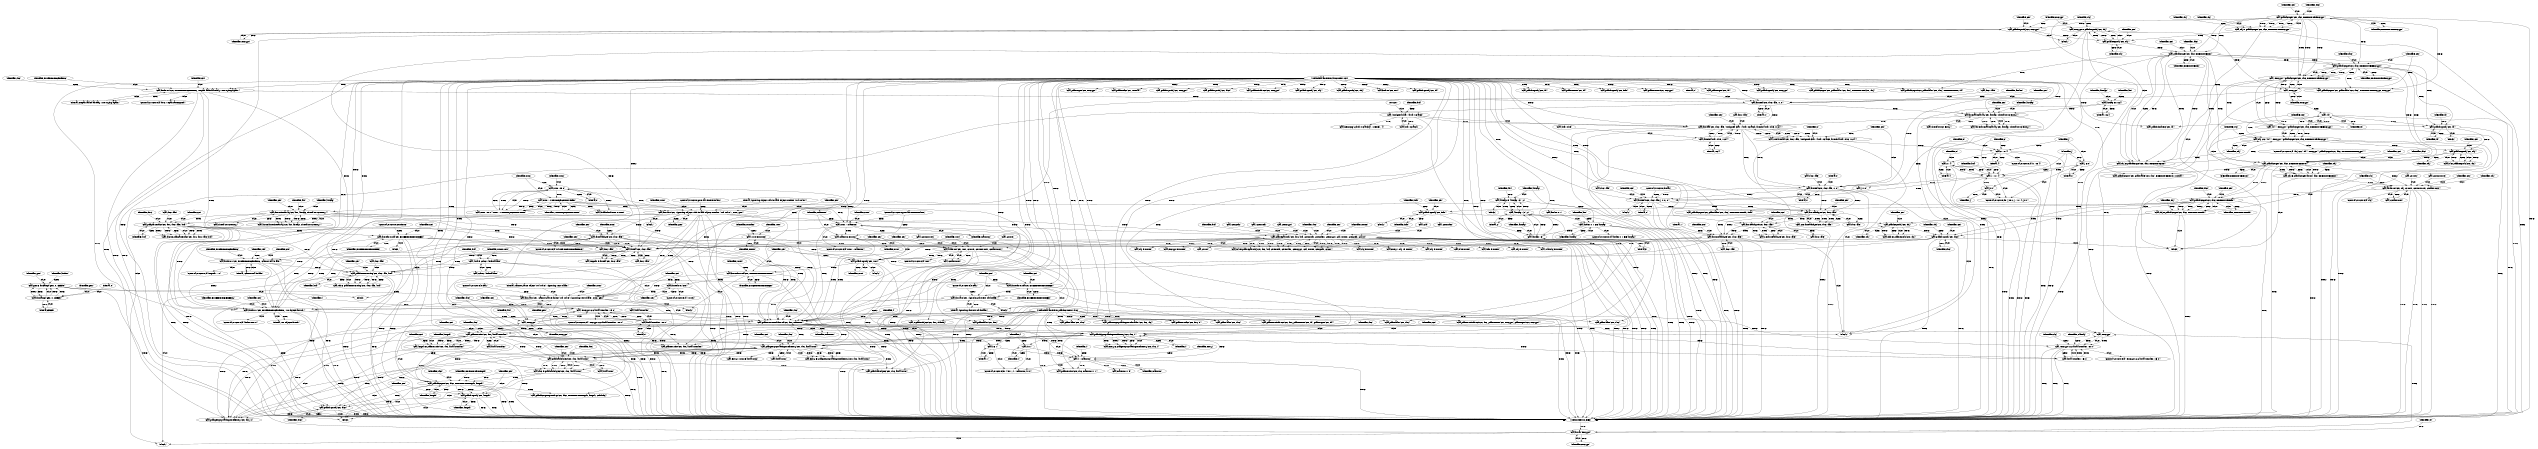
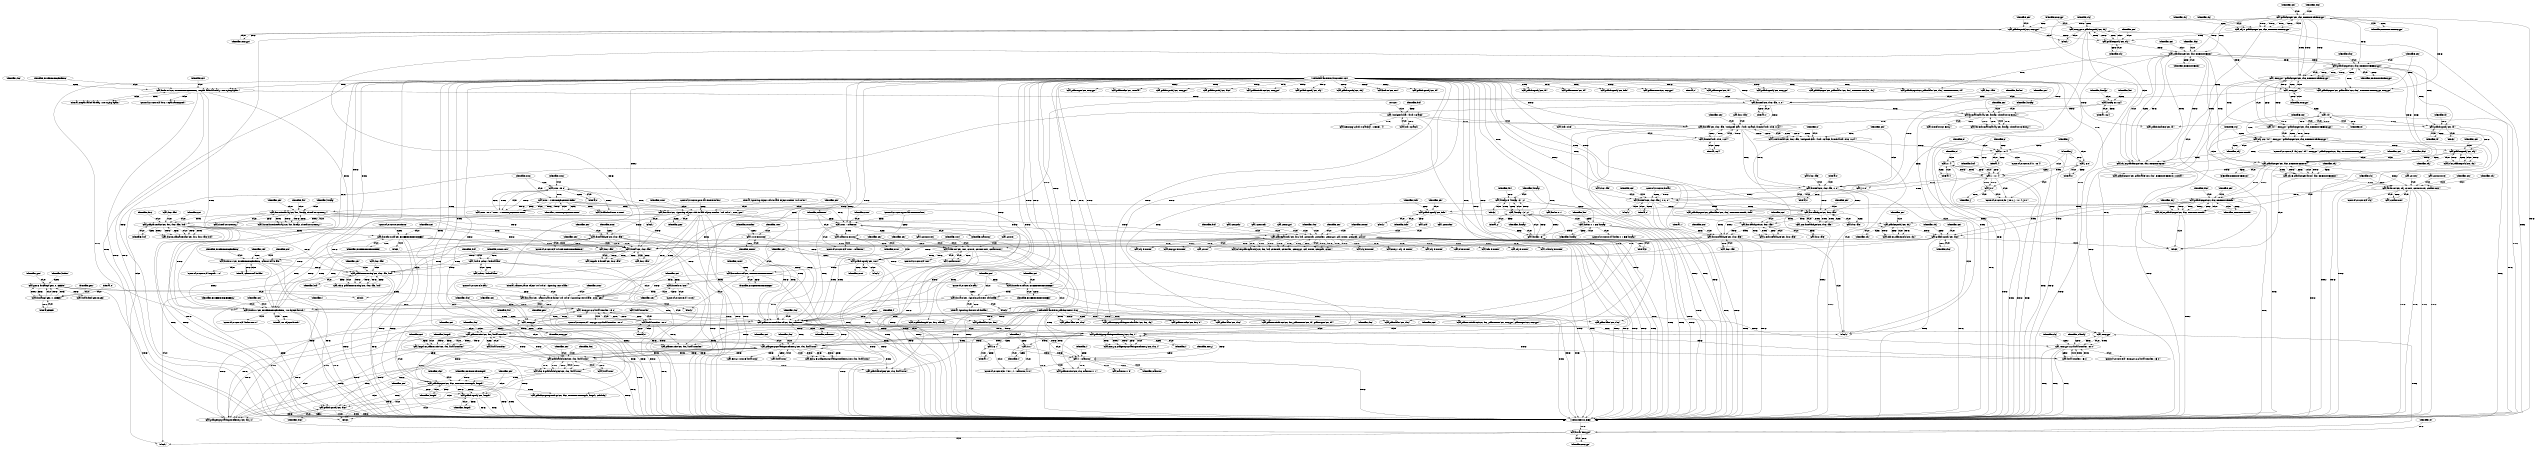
none -> (1991, 181)
(773, 244) -> (845, 242)
none -> (90, 298)
(927, 322) -> (927, 322)
